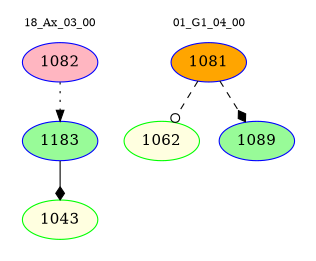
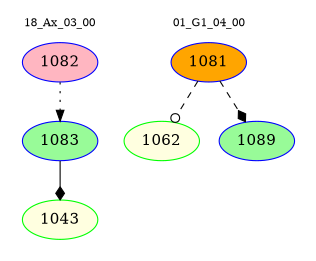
(60, 141) -> (60, 141)
